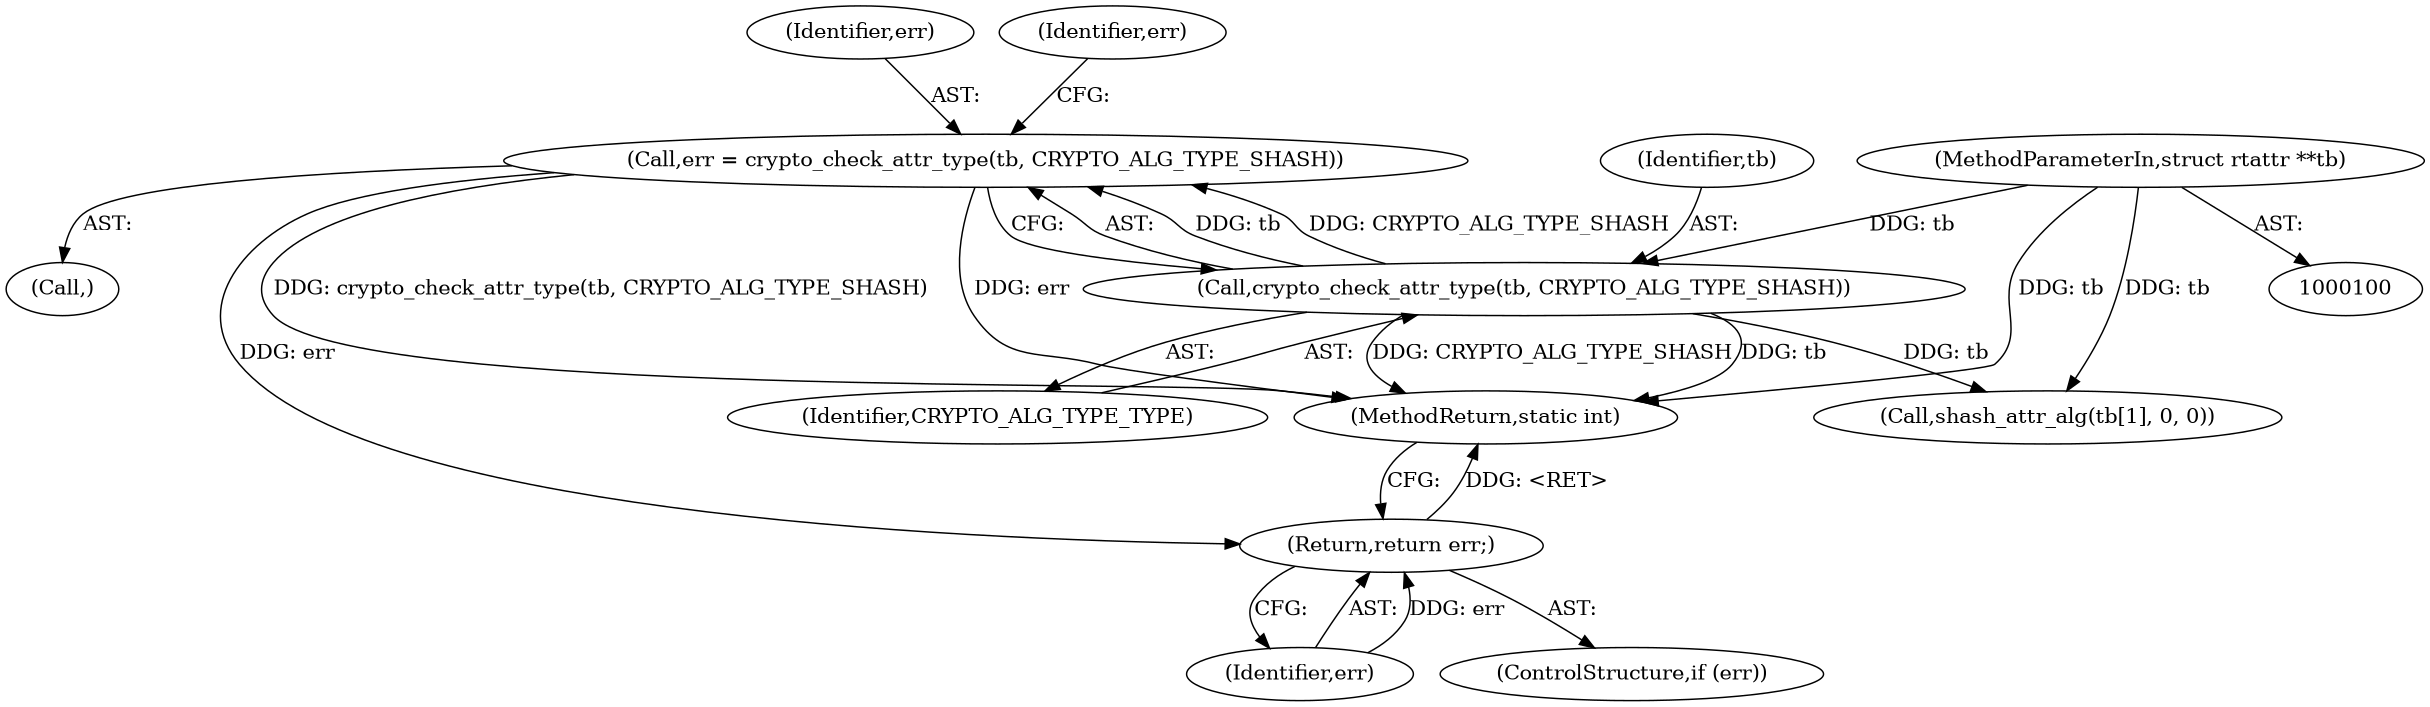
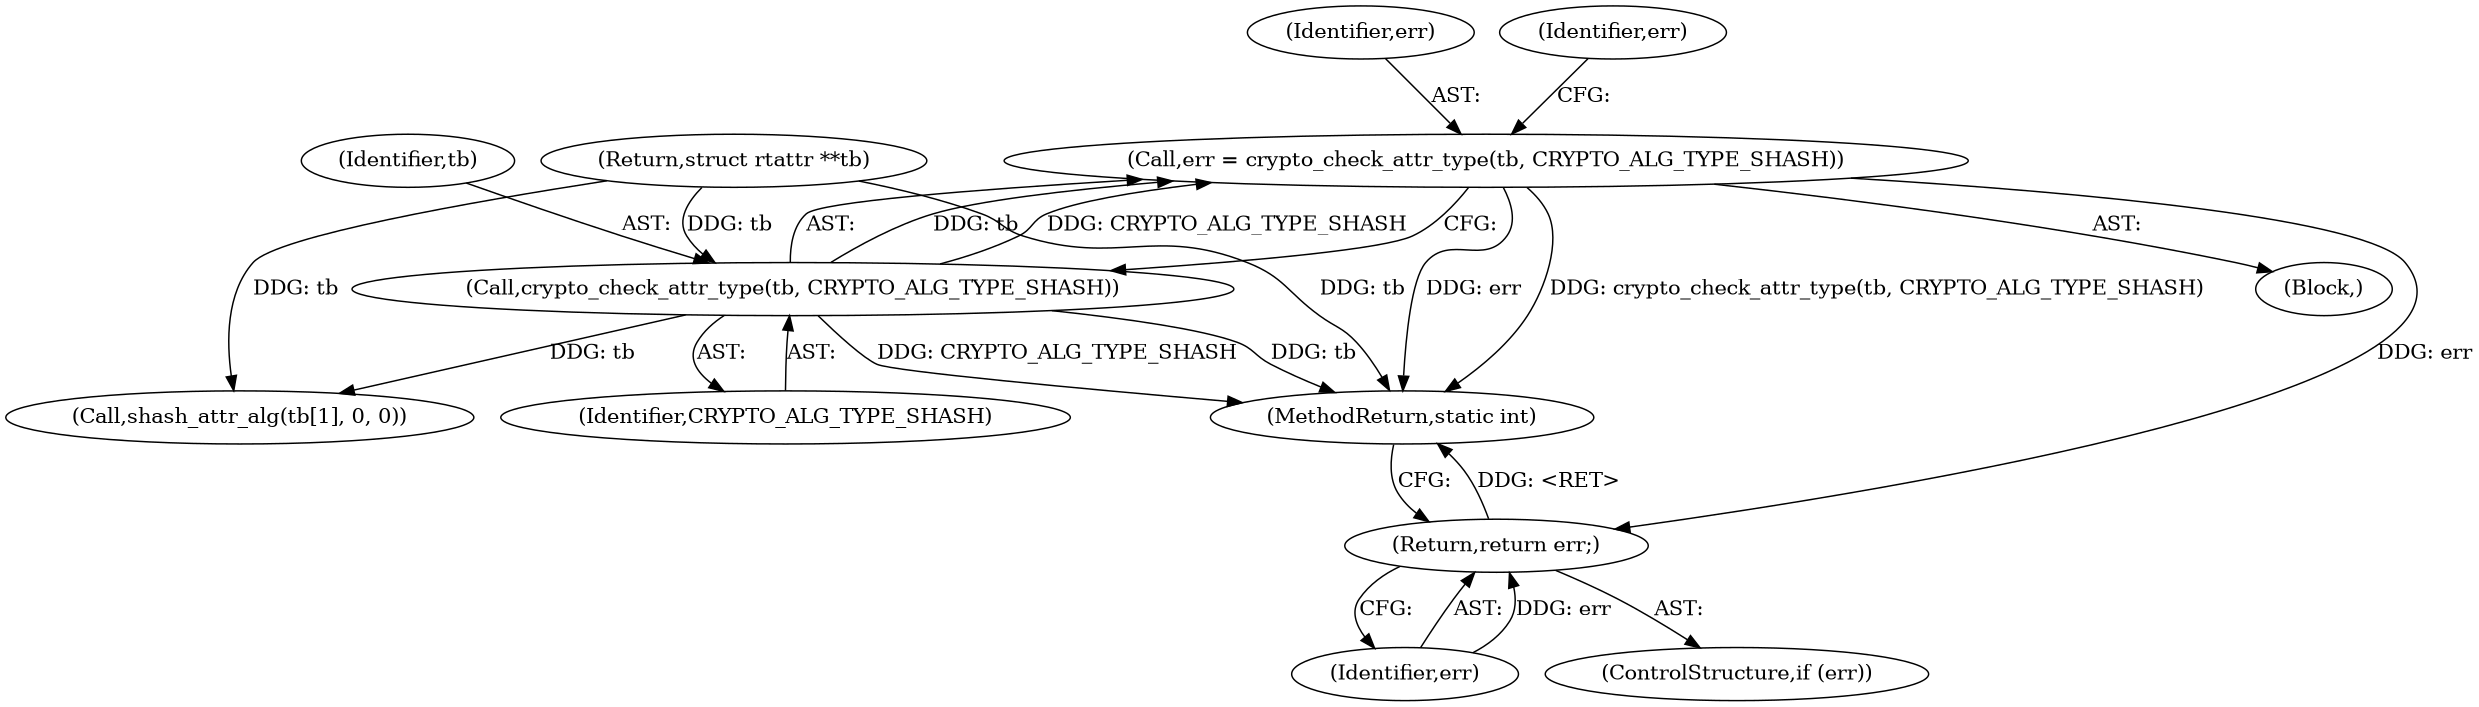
(2141, 161) -> (734, 161)
(62, 289) -> (2324, 289)
(2346, 289) -> none
(998, 417) -> (786, 417)
